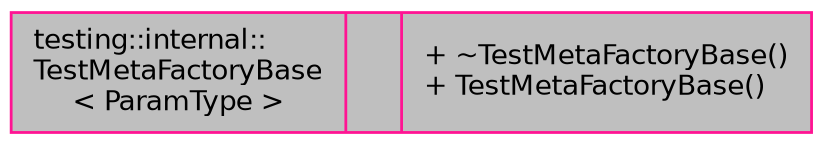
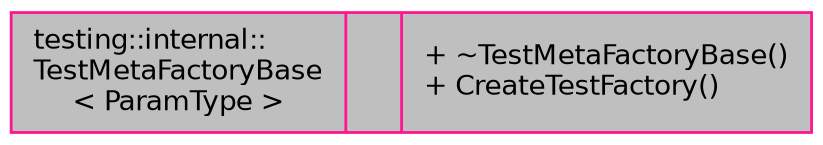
(595, 86) -> (572, 86)
